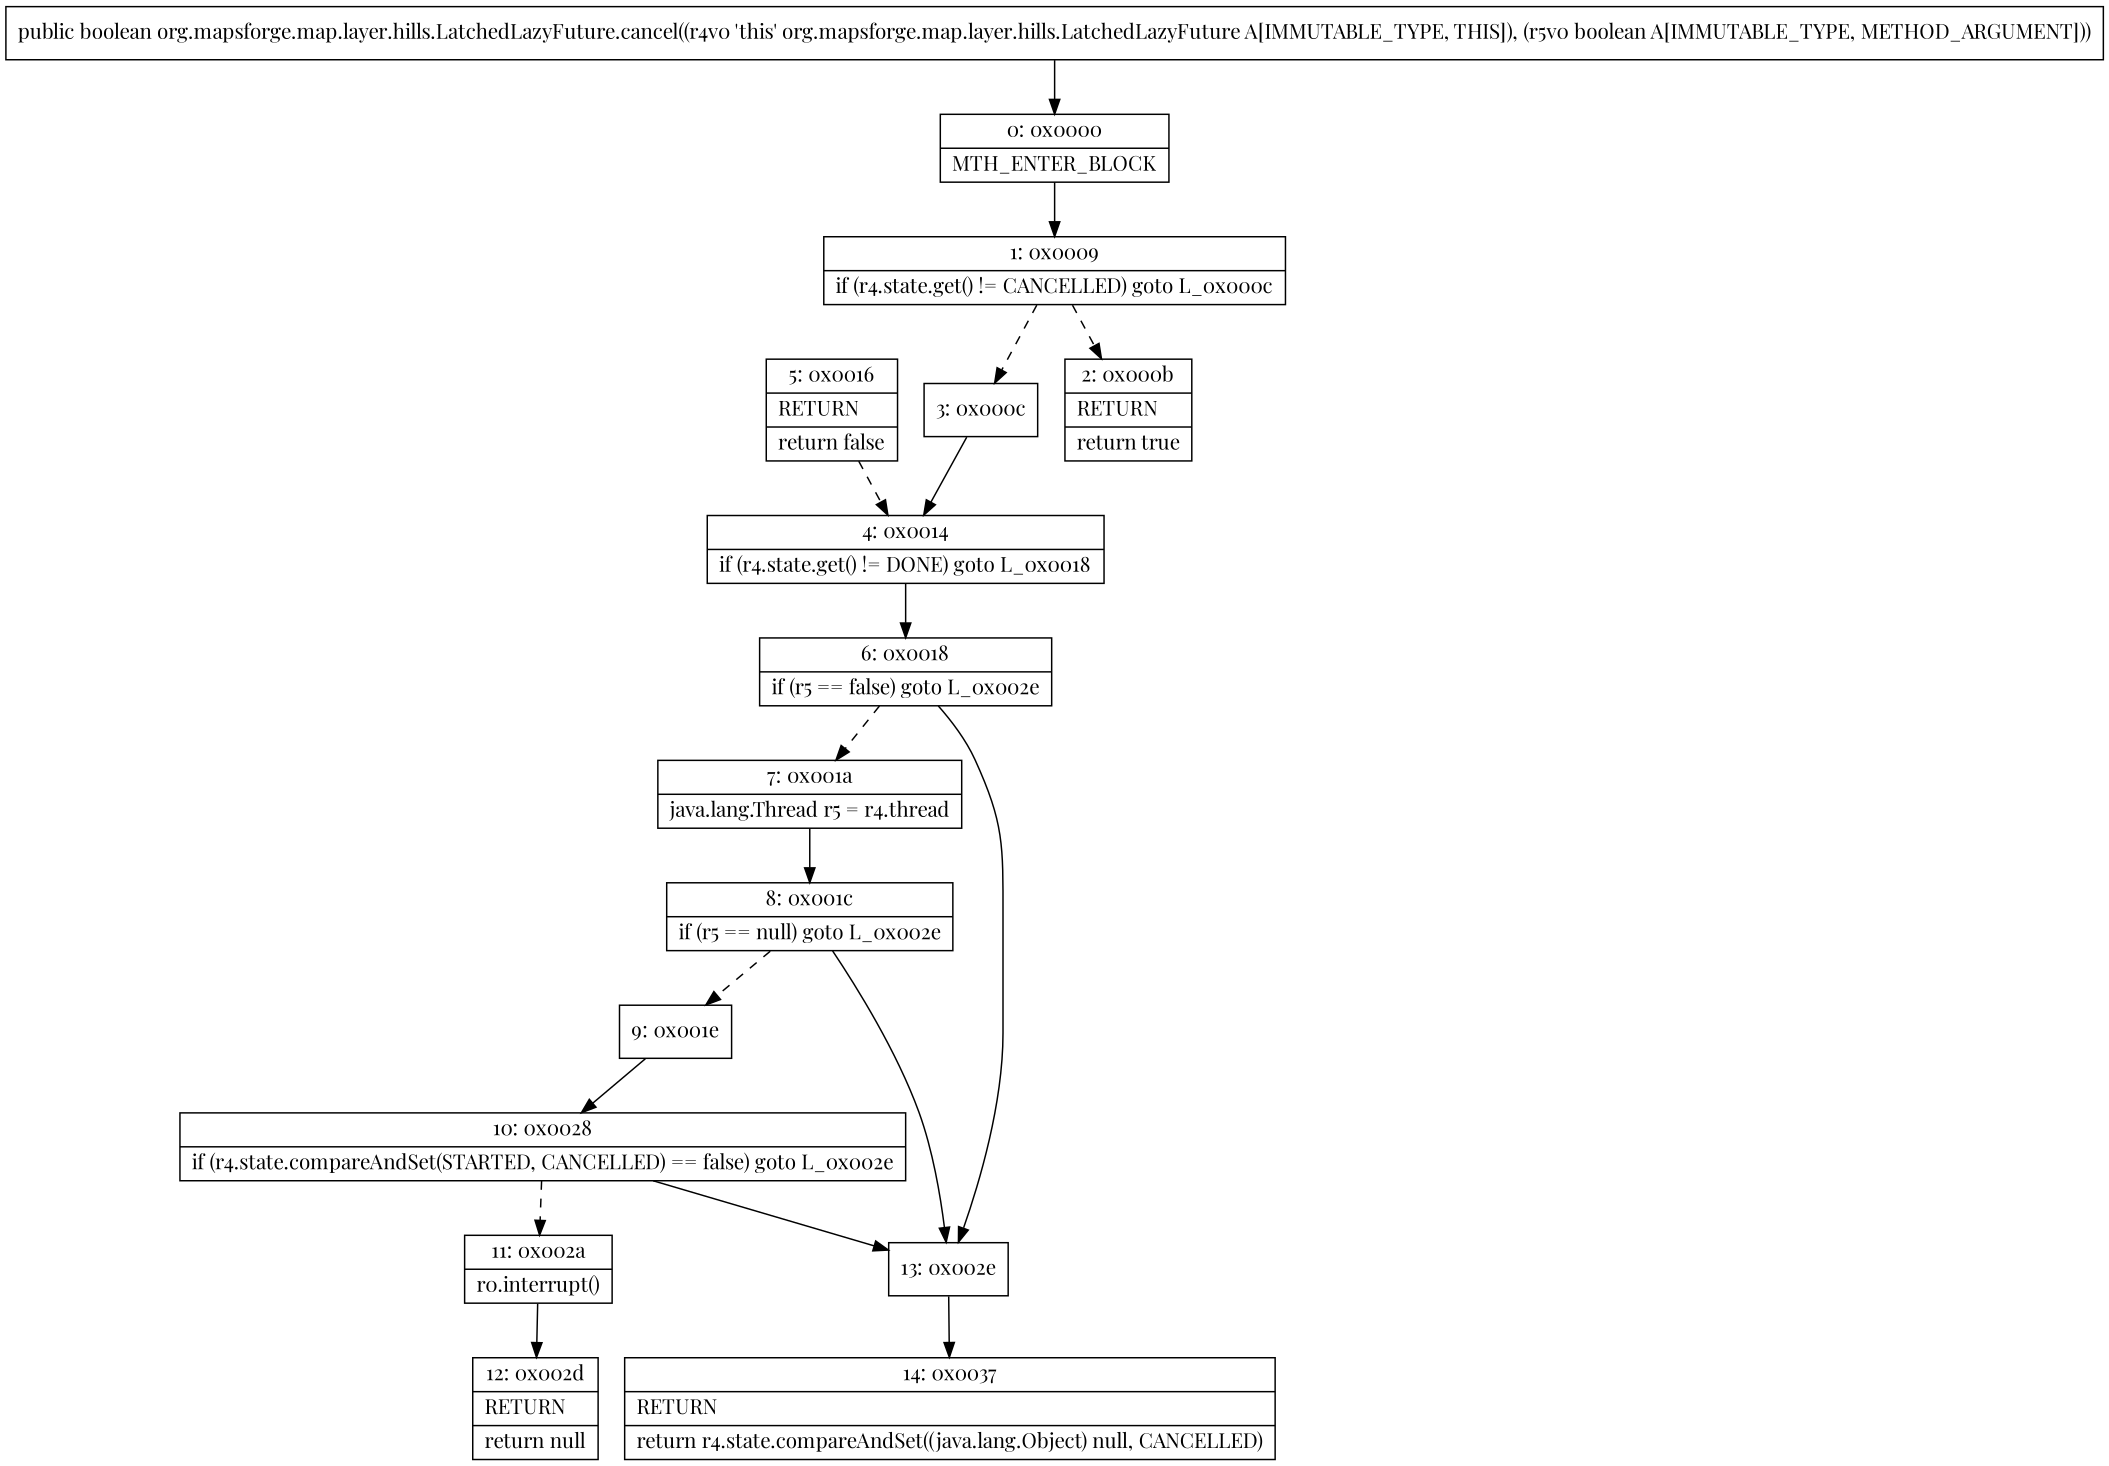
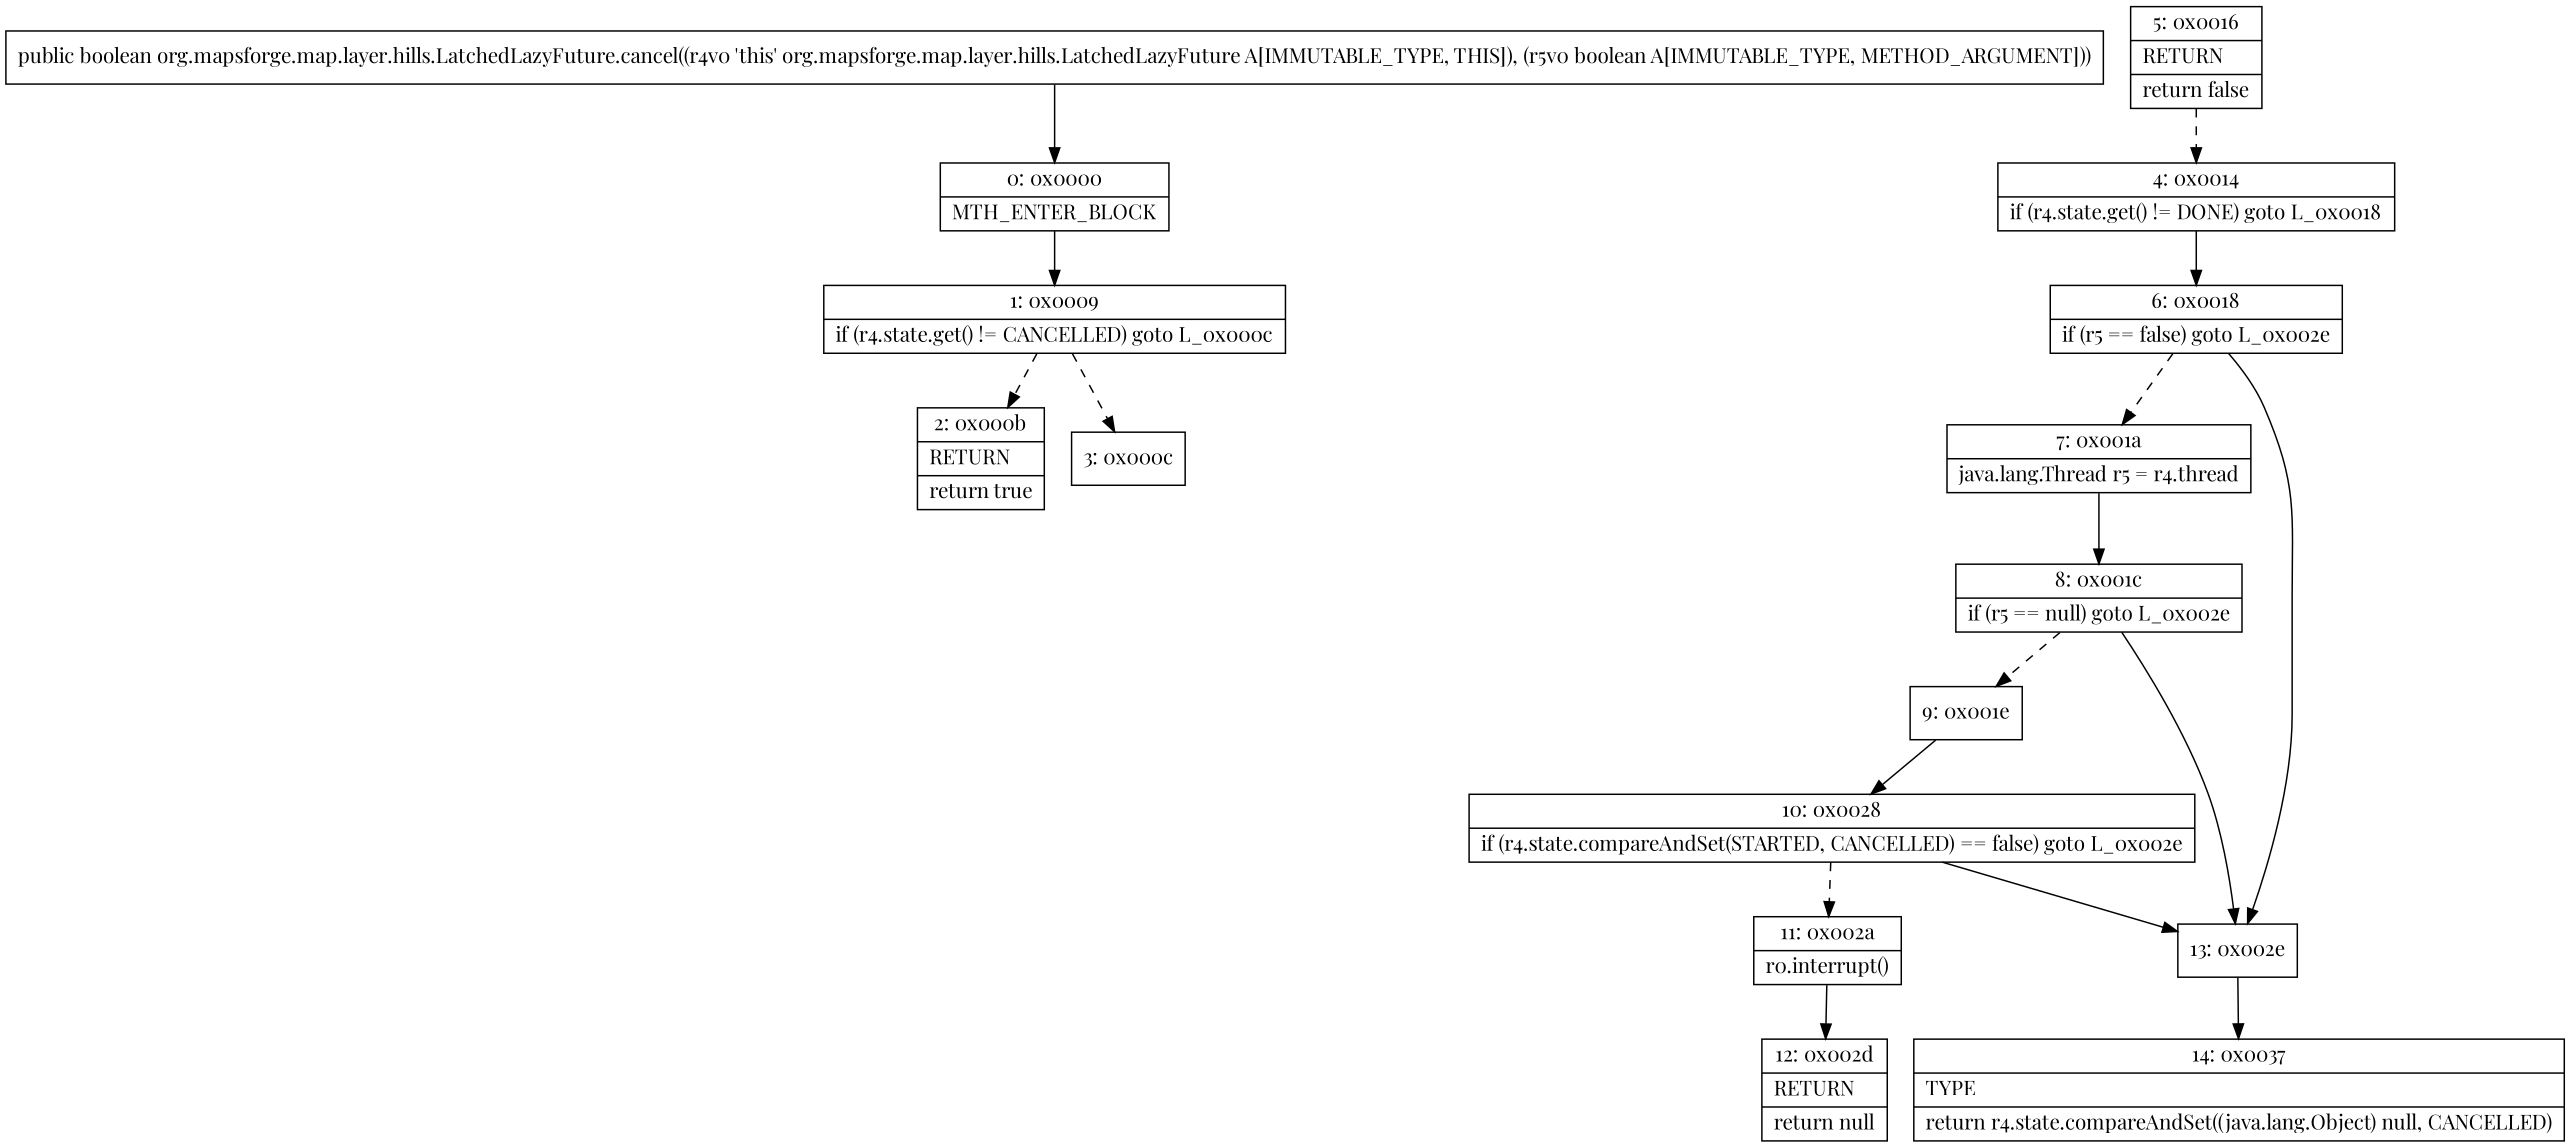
(949, 470) -> none
(677, 1408) -> (1951, 1089)
